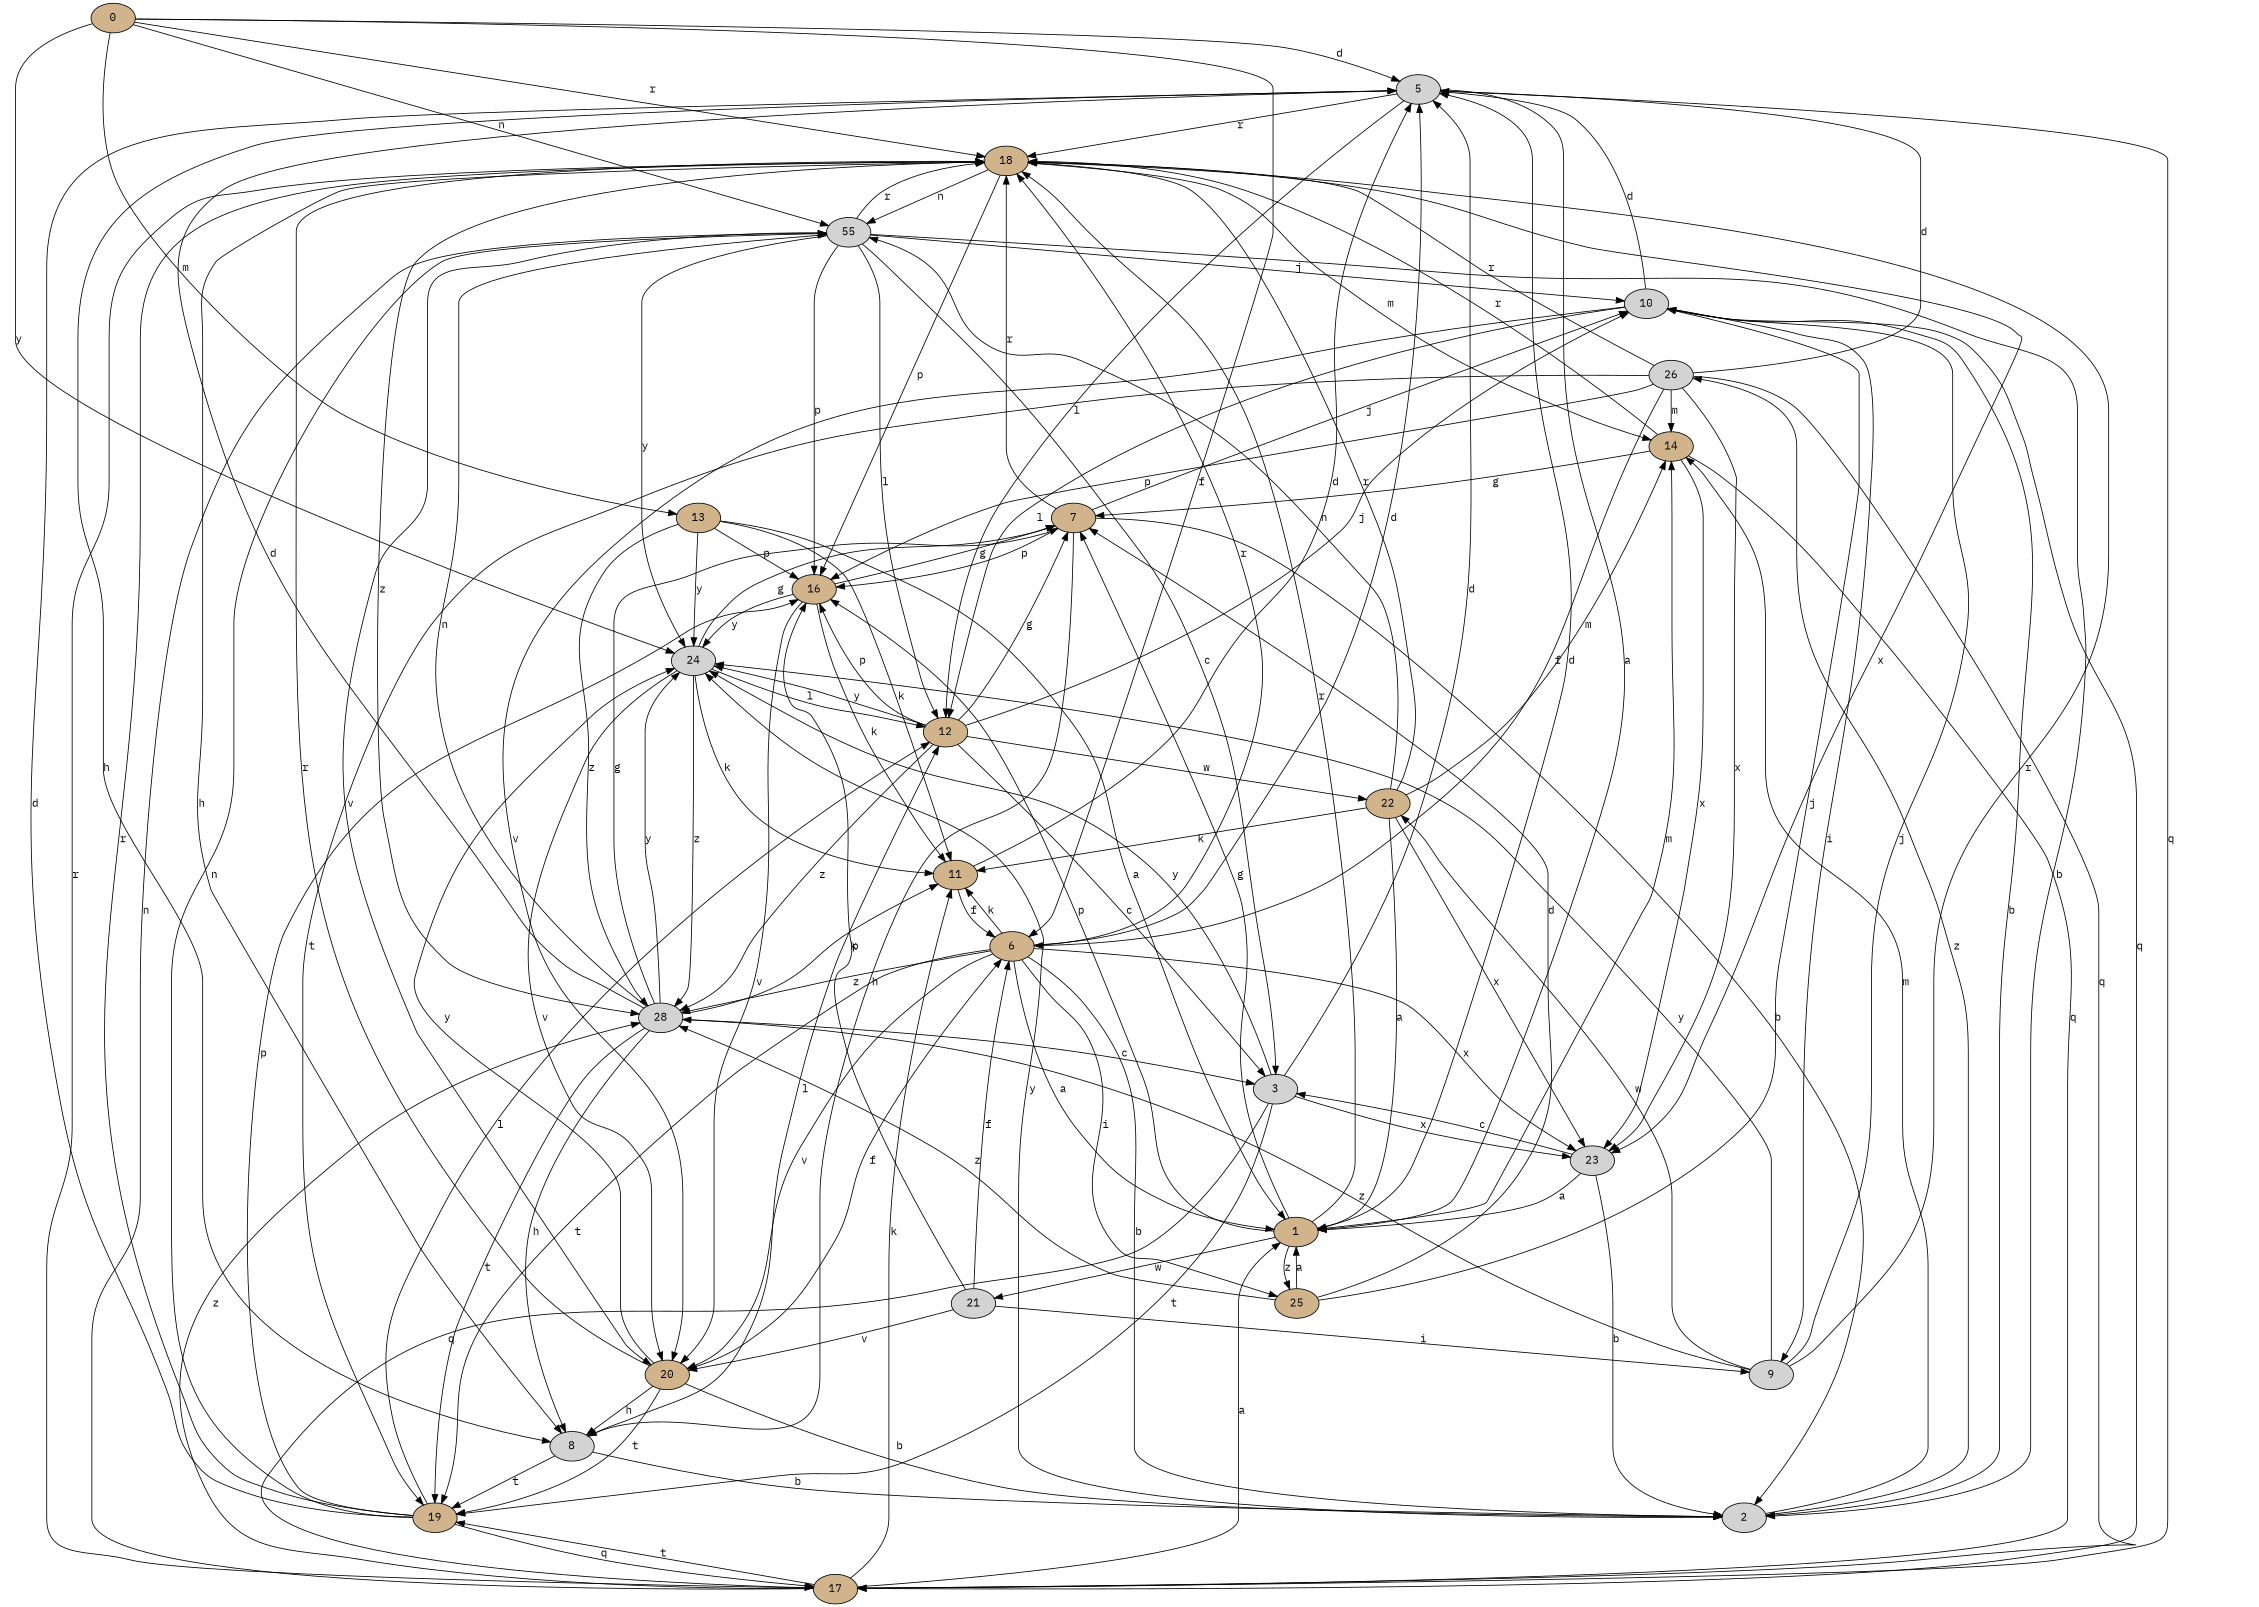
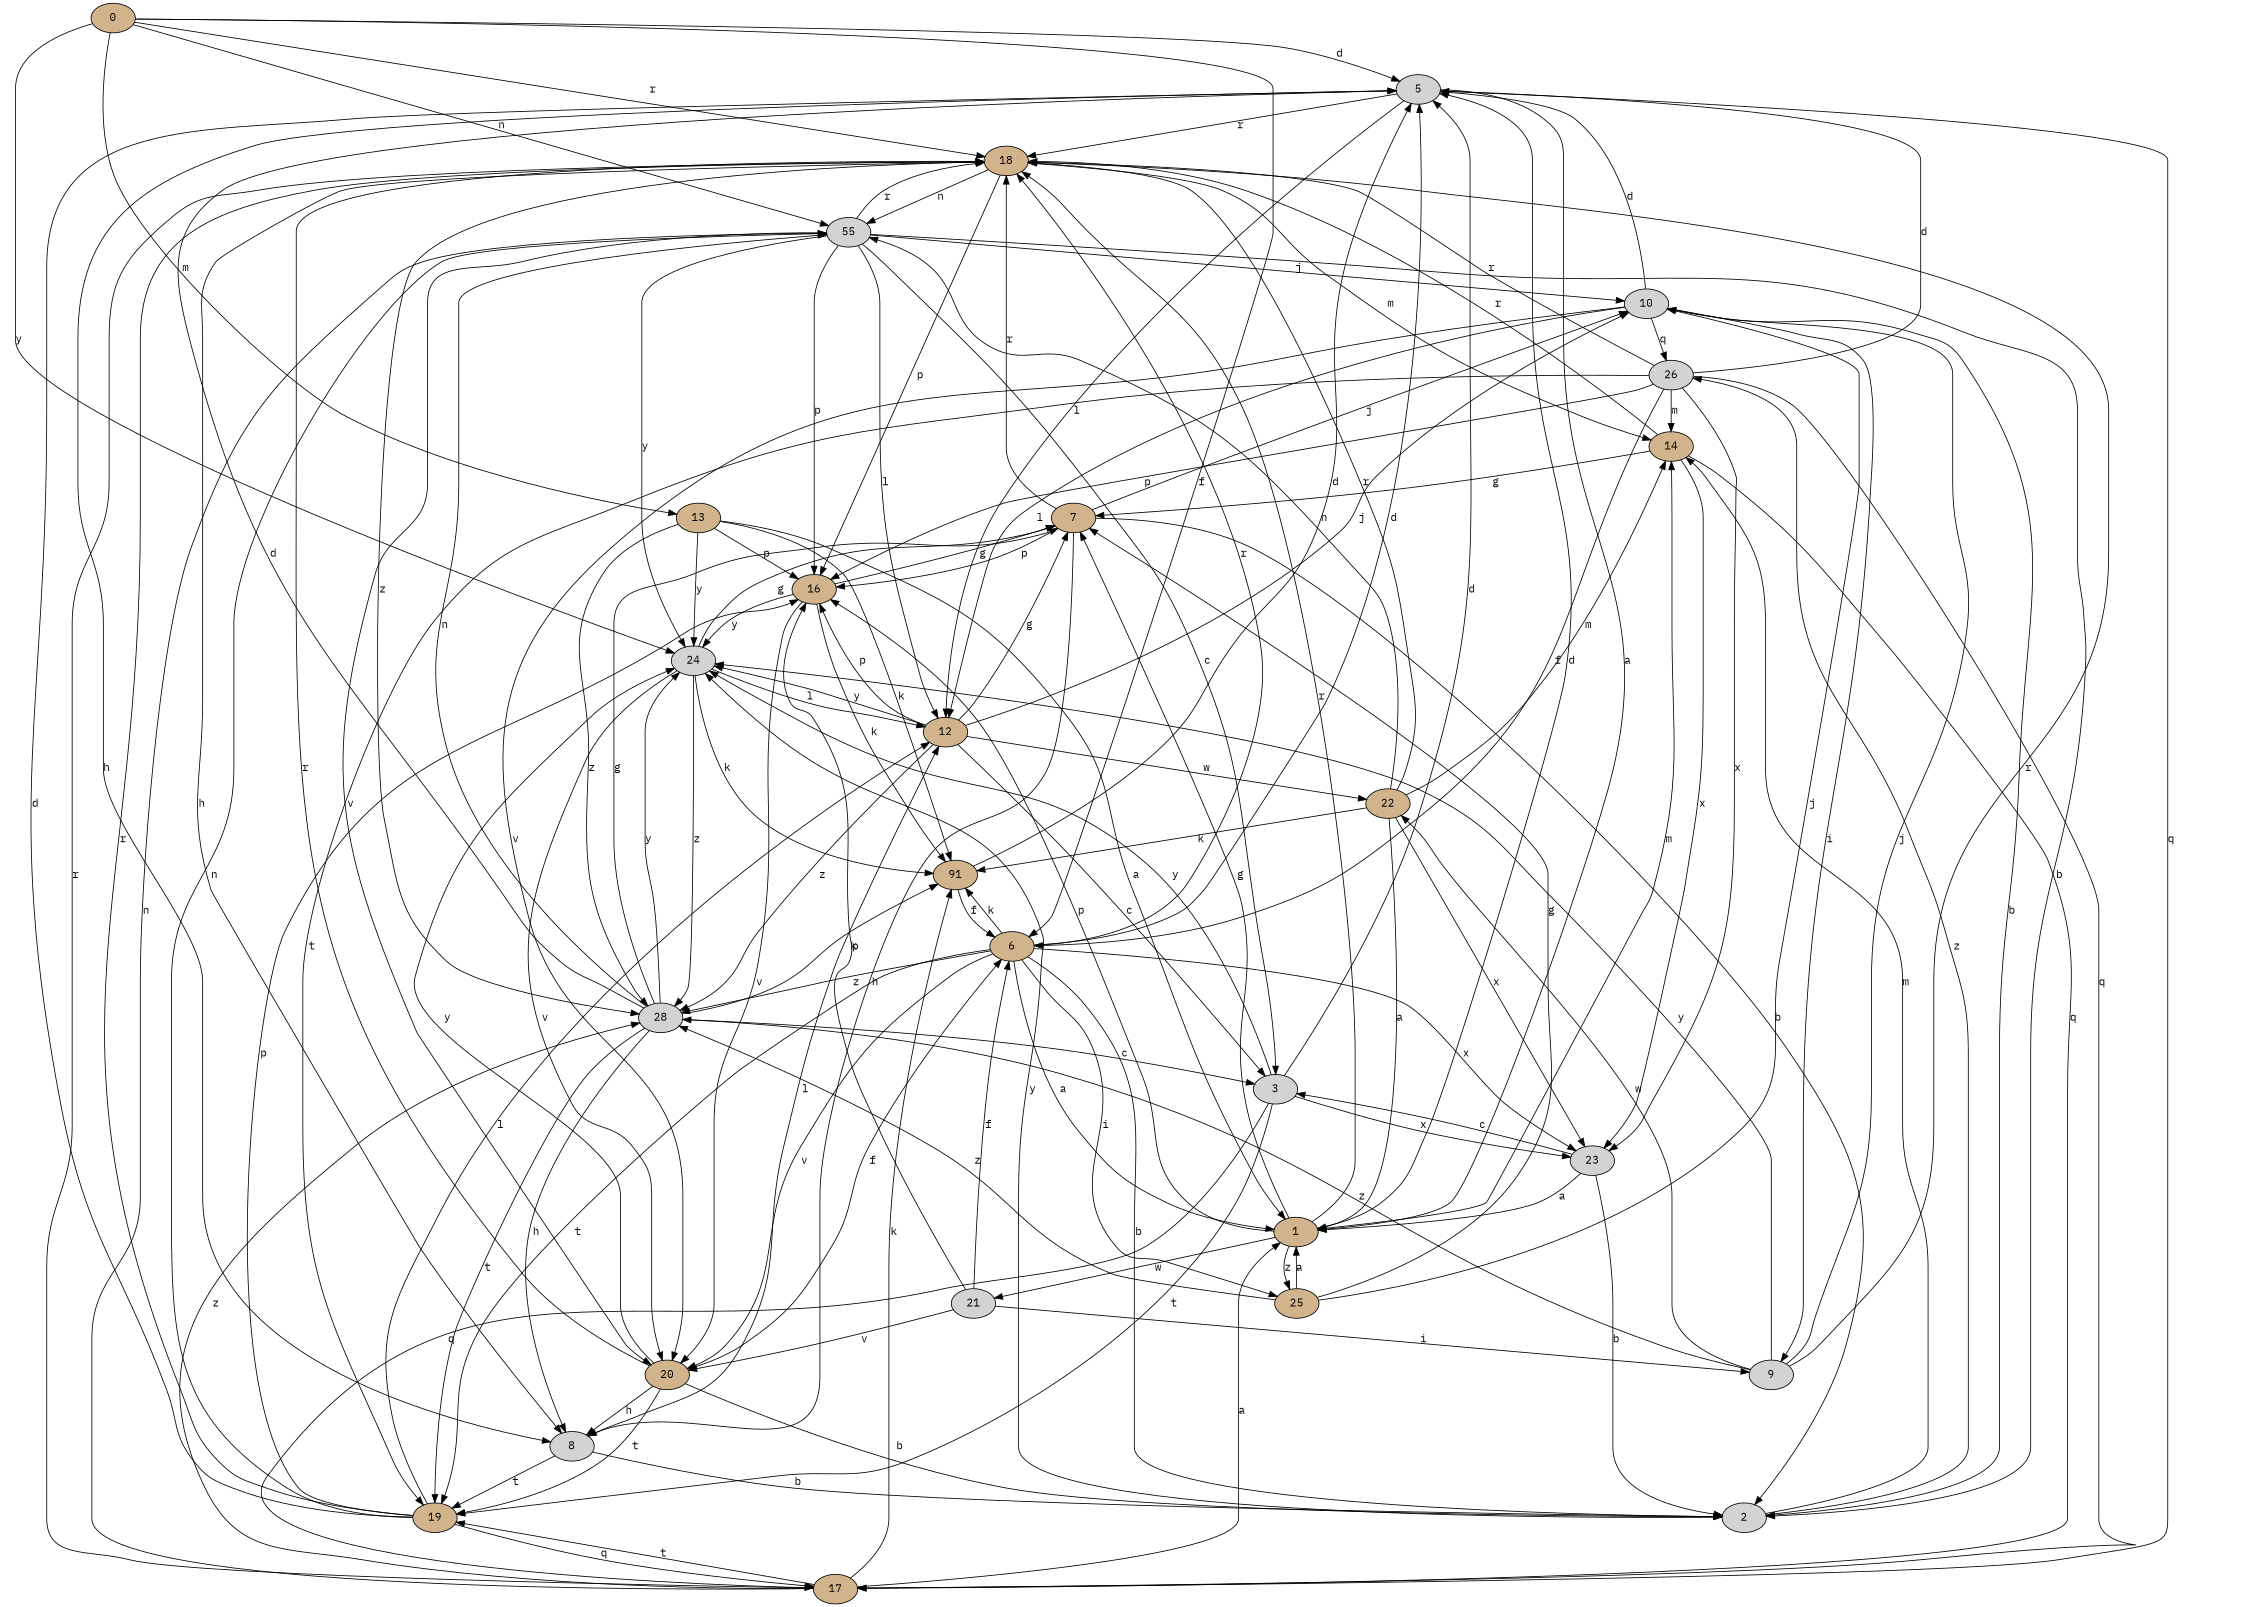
(1978, 315) -> none
(955, 875) -> (955, 875)
(1552, 911) -> (1552, 911)
(2137, 1405) -> (1657, 335)
